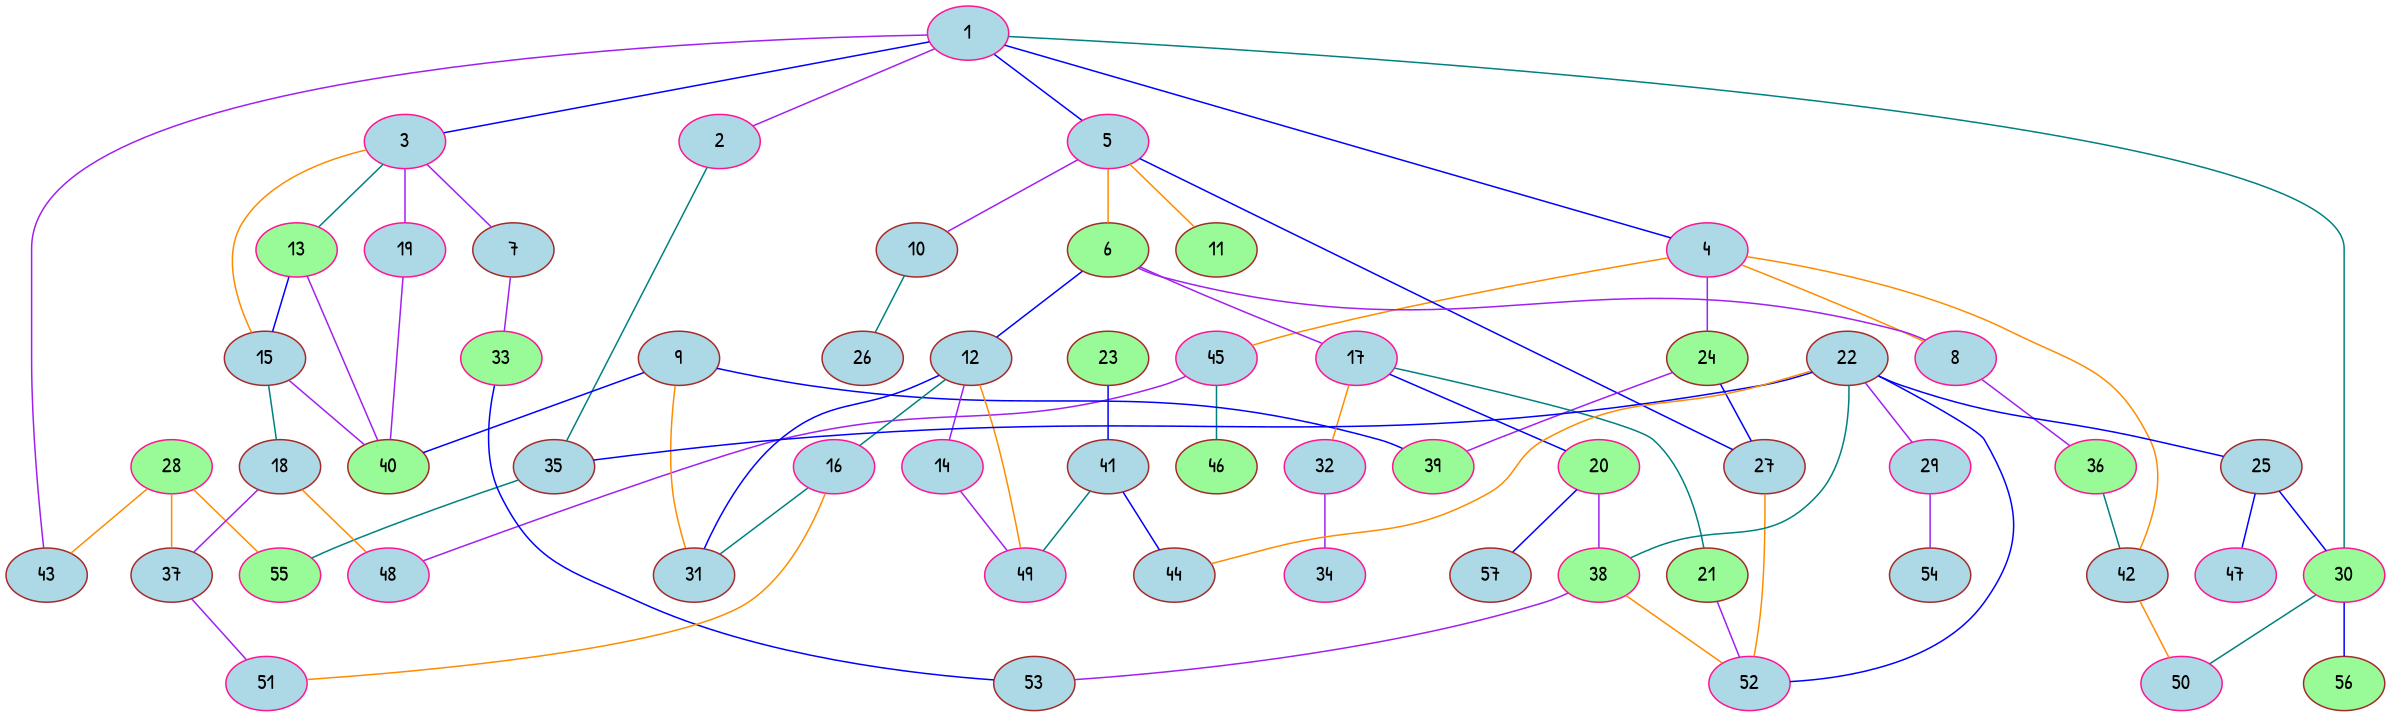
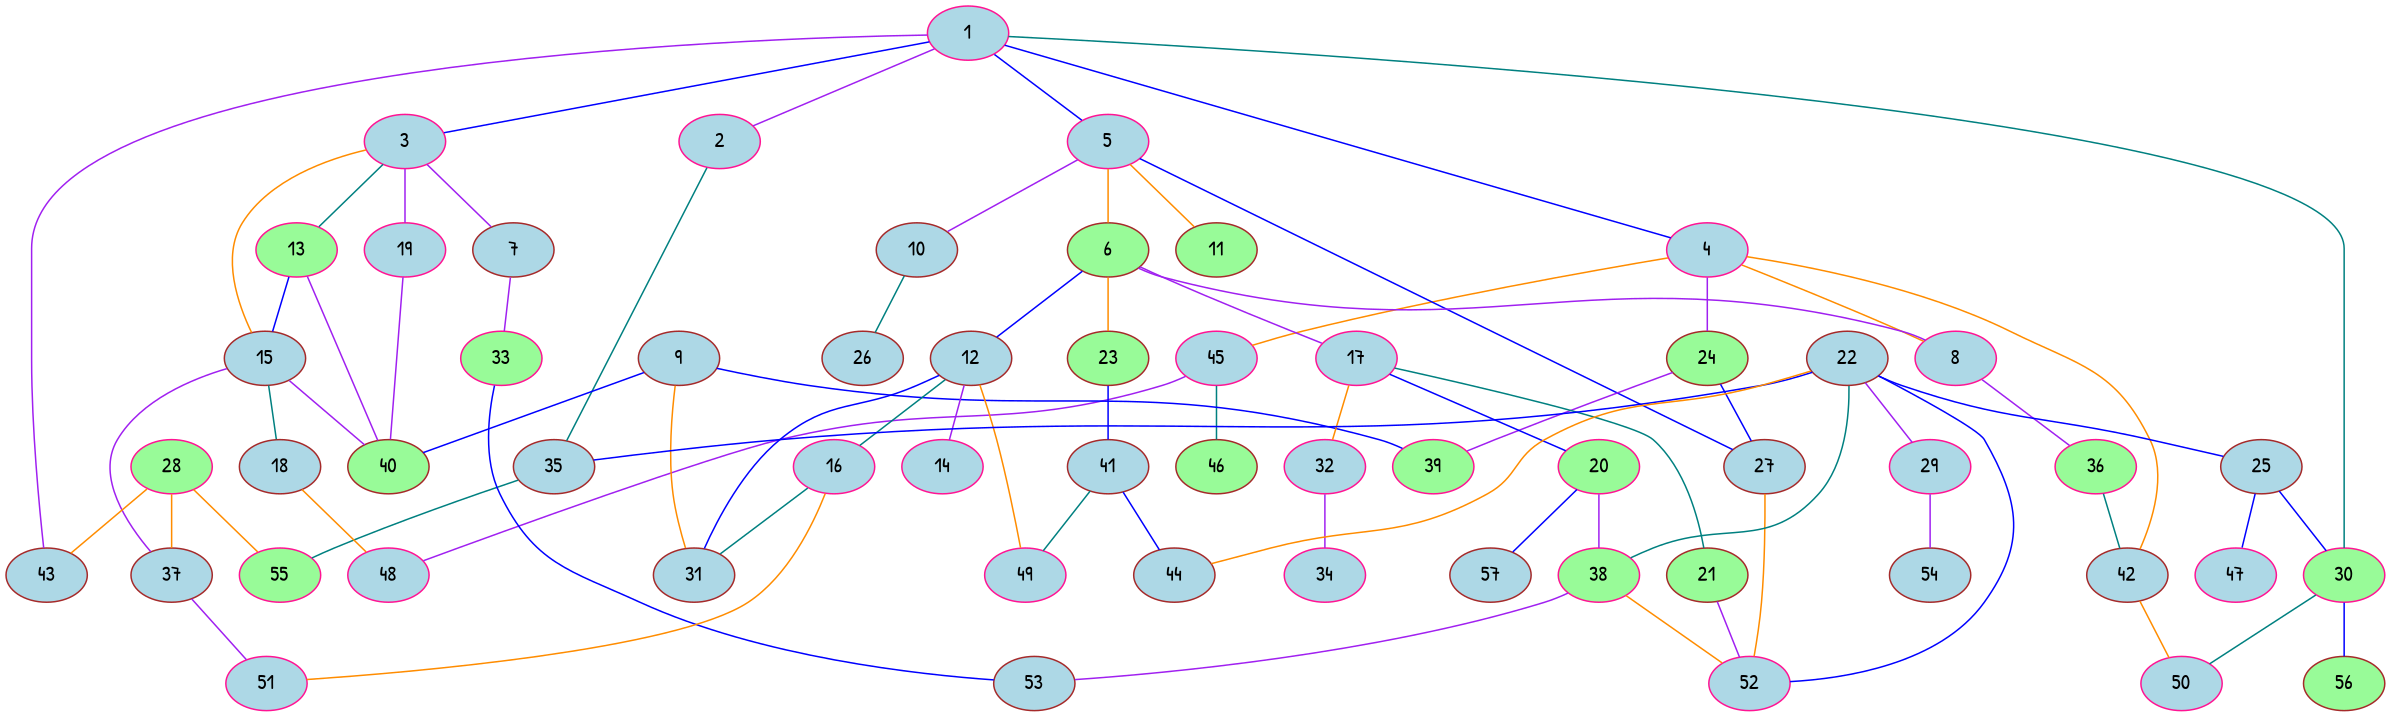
none -> (1108, 304)
(232, 515) -> (120, 436)
(984, 521) -> none
